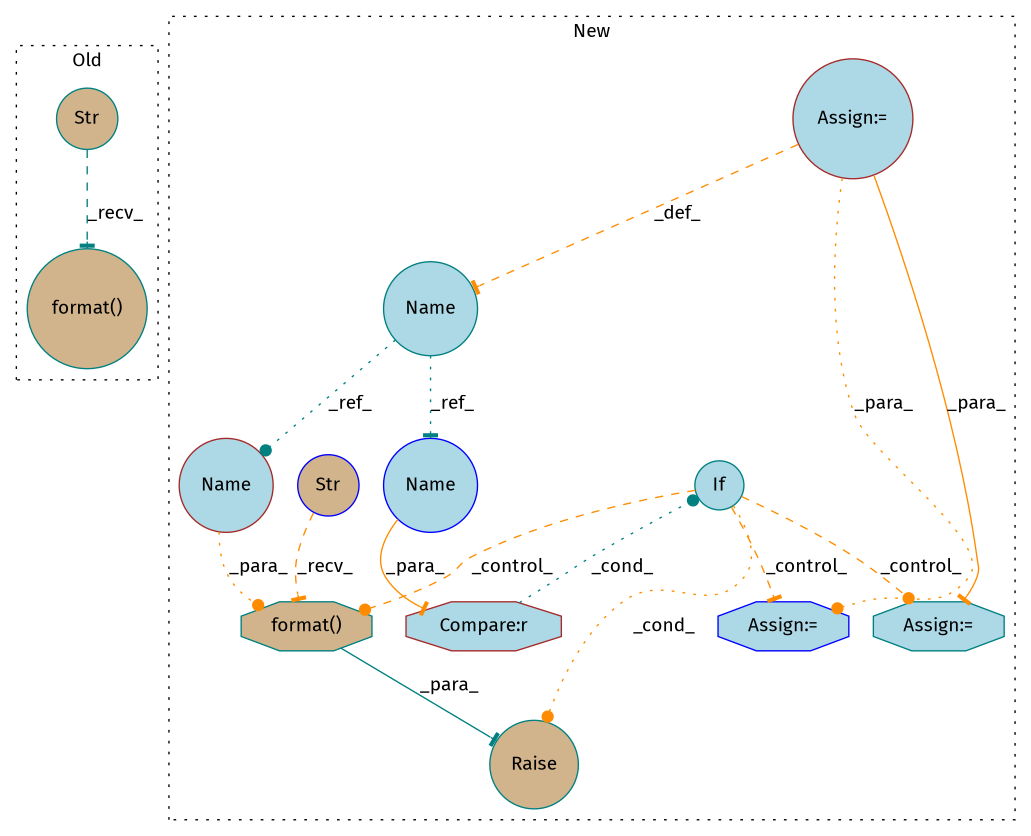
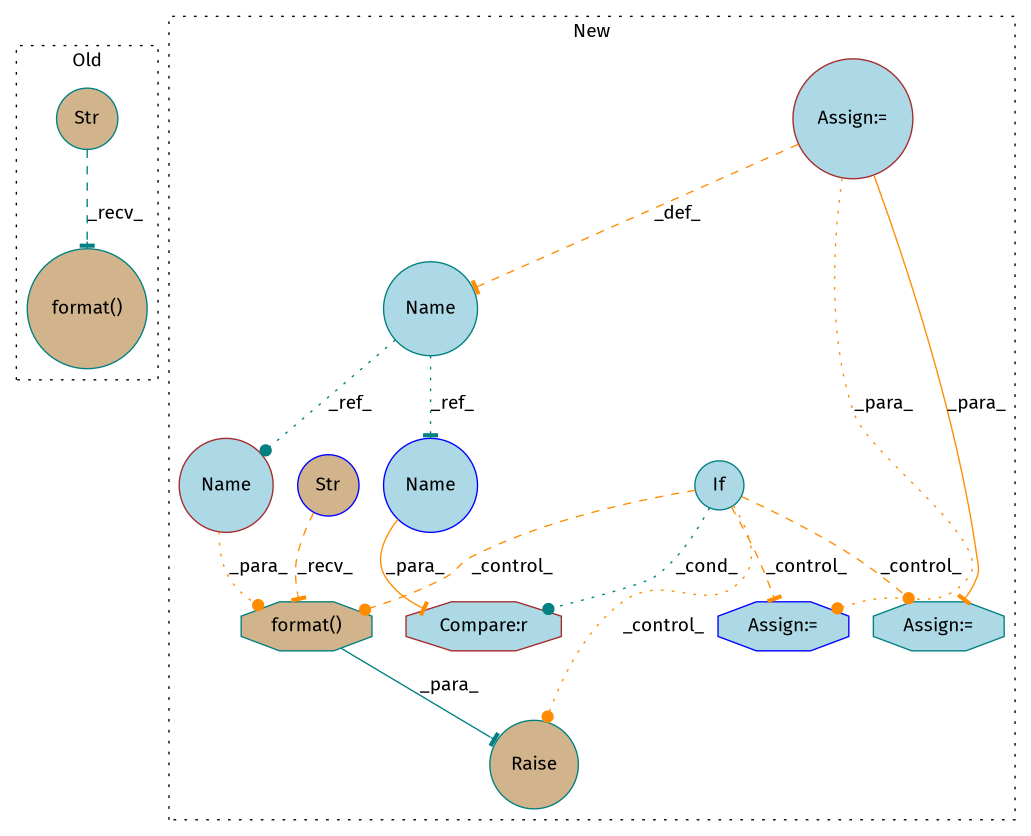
(602, 550) -> (647, 581)
(664, 626) -> (664, 626)
